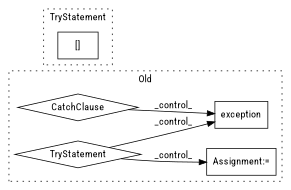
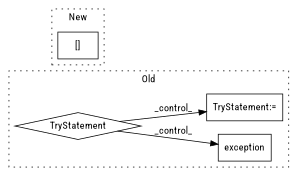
(78, 18) -> (78, 18)
(78, 107) -> none
(241, 162) -> (245, 107)
